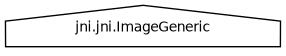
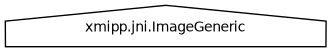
(143, 28) -> (166, 28)
